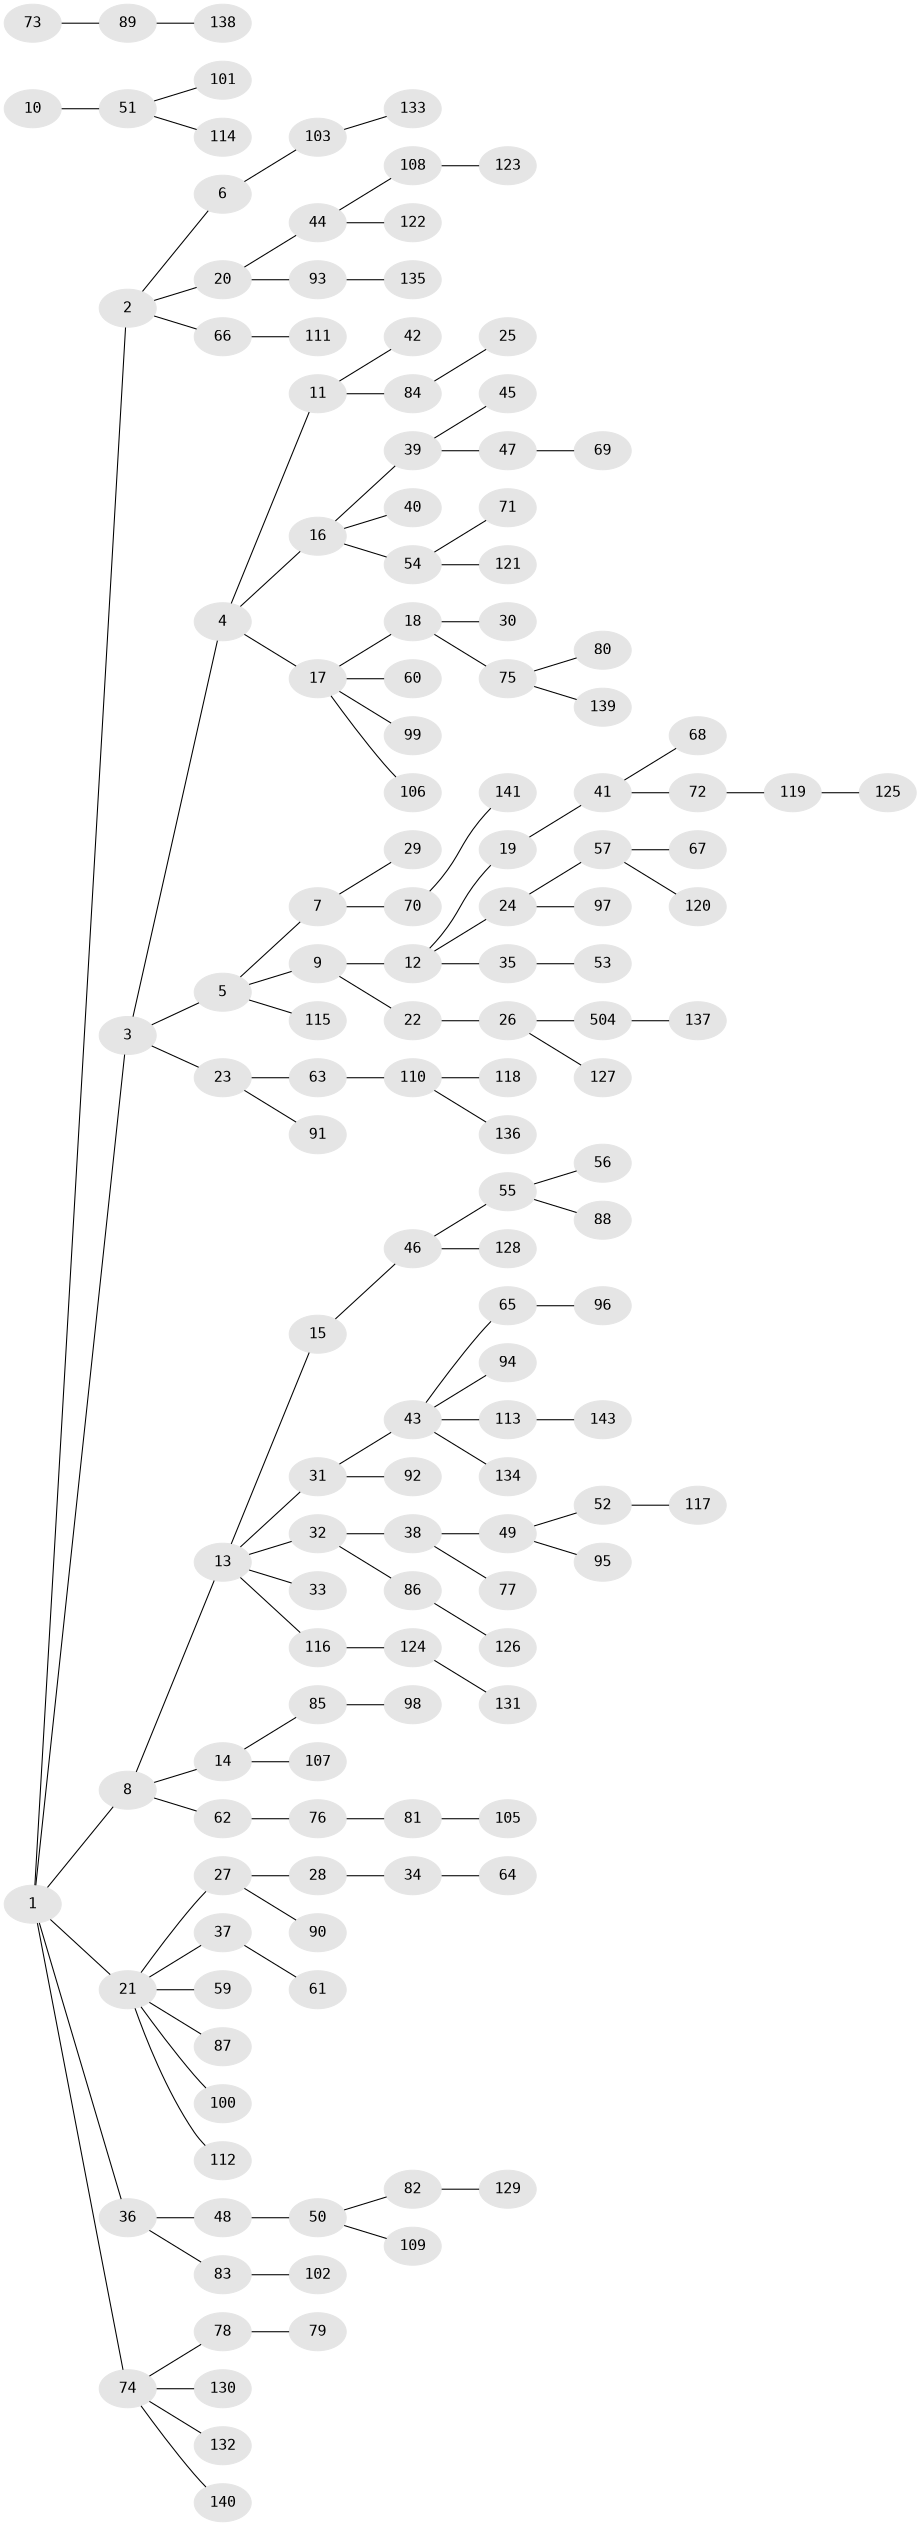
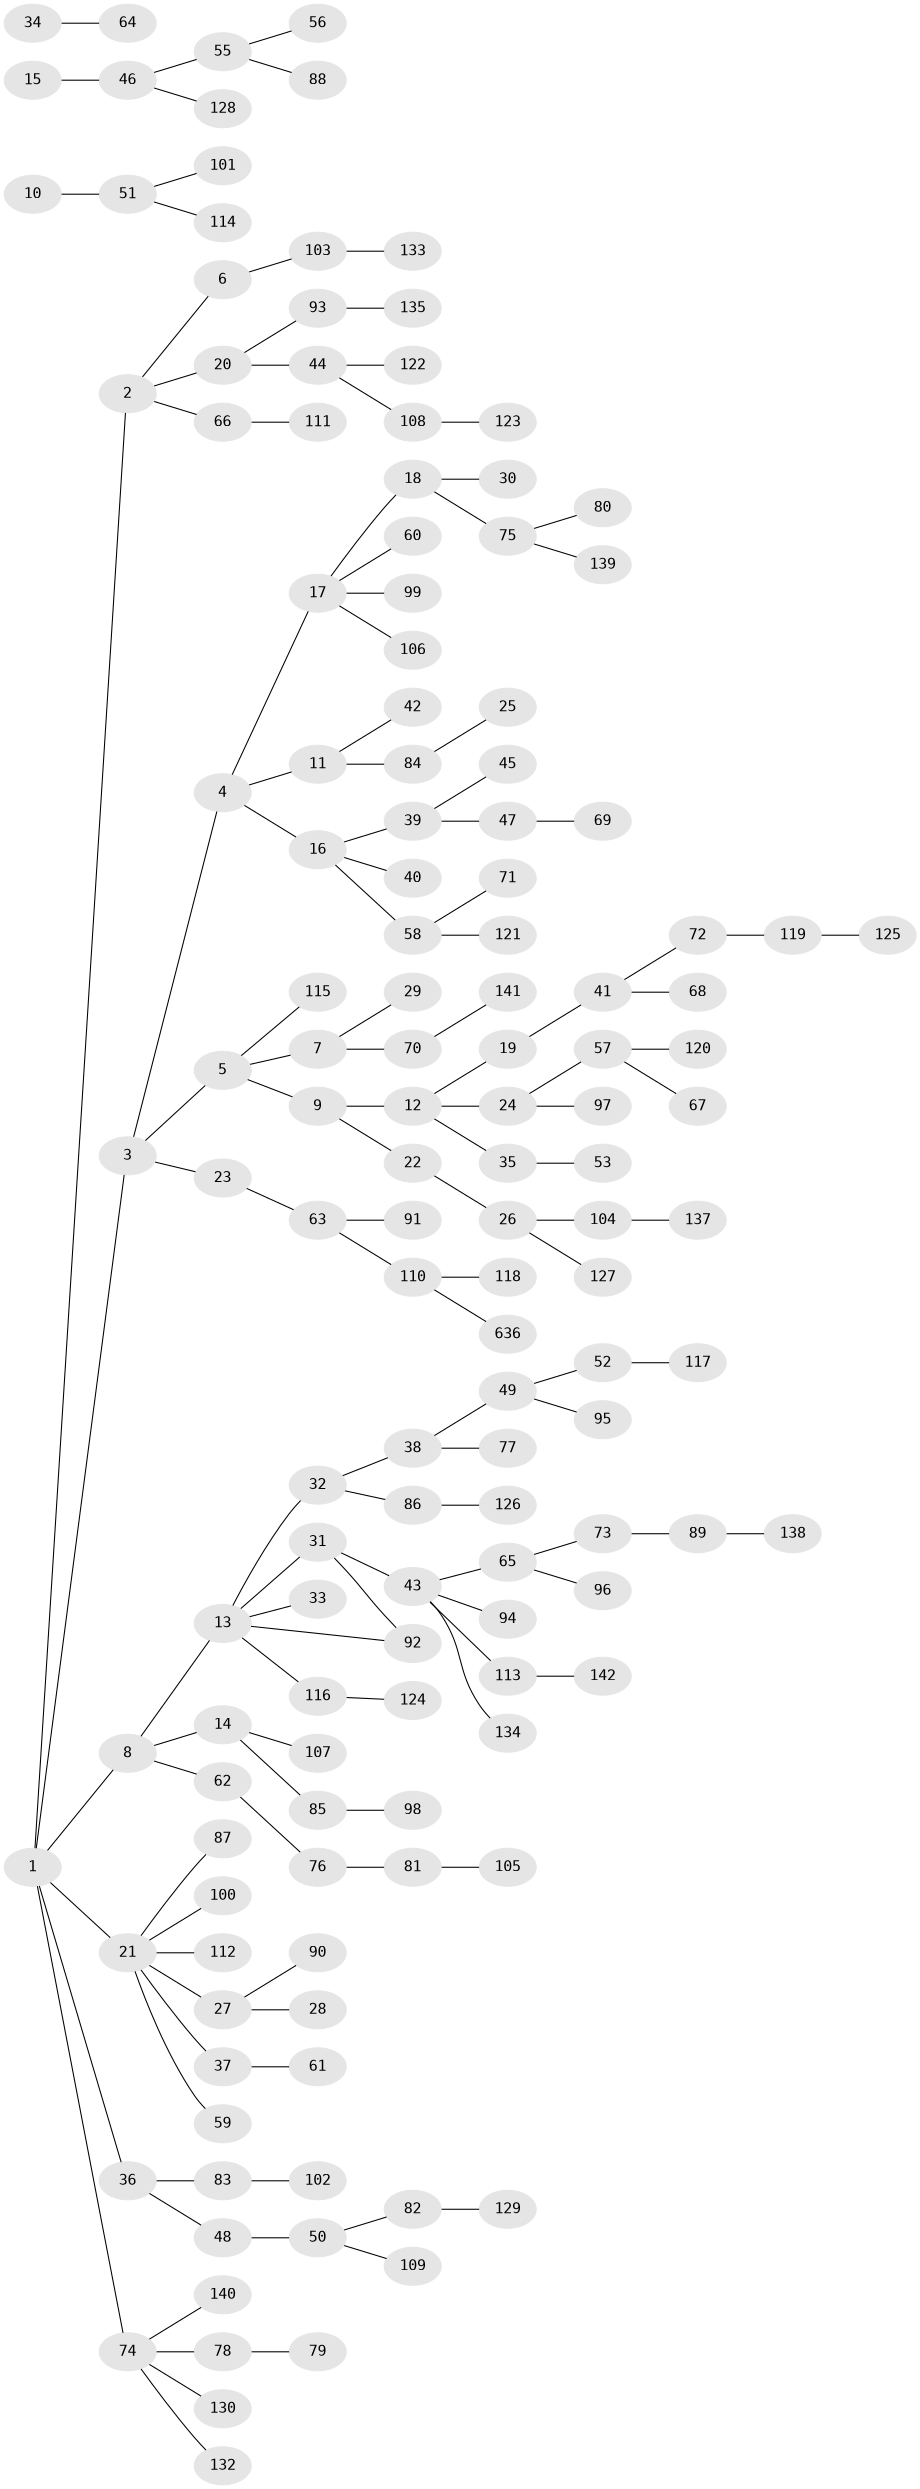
(413, 565) -> (413, 935)
(603, 1021) -> (603, 1220)
(270, 1106) -> (365, 1220)
(508, 1135) -> (508, 1334)
(603, 1420) -> (603, 1676)
(270, 1448) -> (318, 1633)
none -> (555, 1548)
(508, 1705) -> none
(365, 1876) -> none
